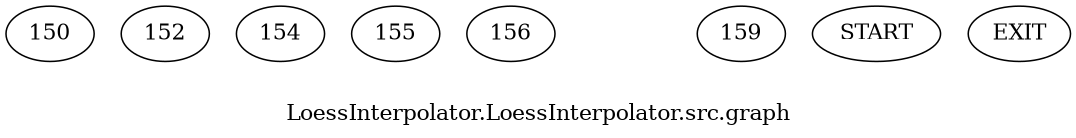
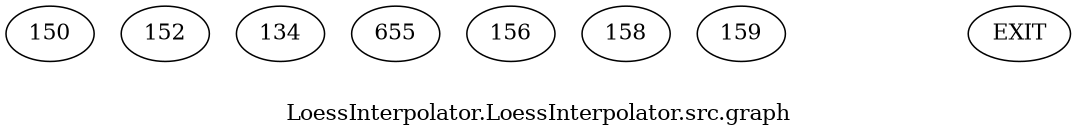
(280, 34) -> (280, 34)
(396, 34) -> (396, 34)
none -> (626, 34)
(877, 34) -> none
